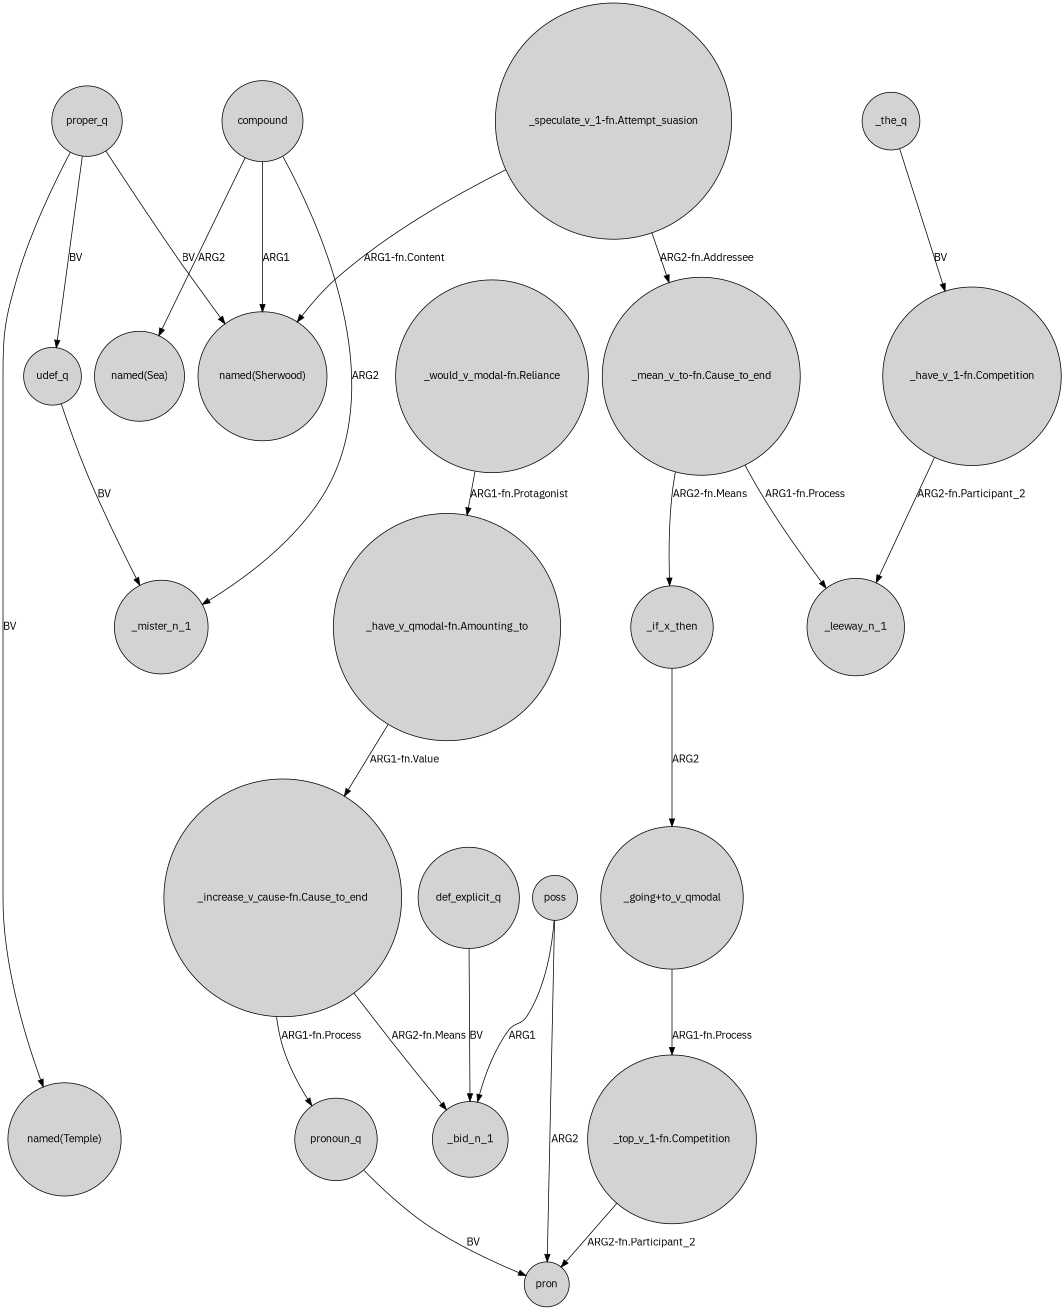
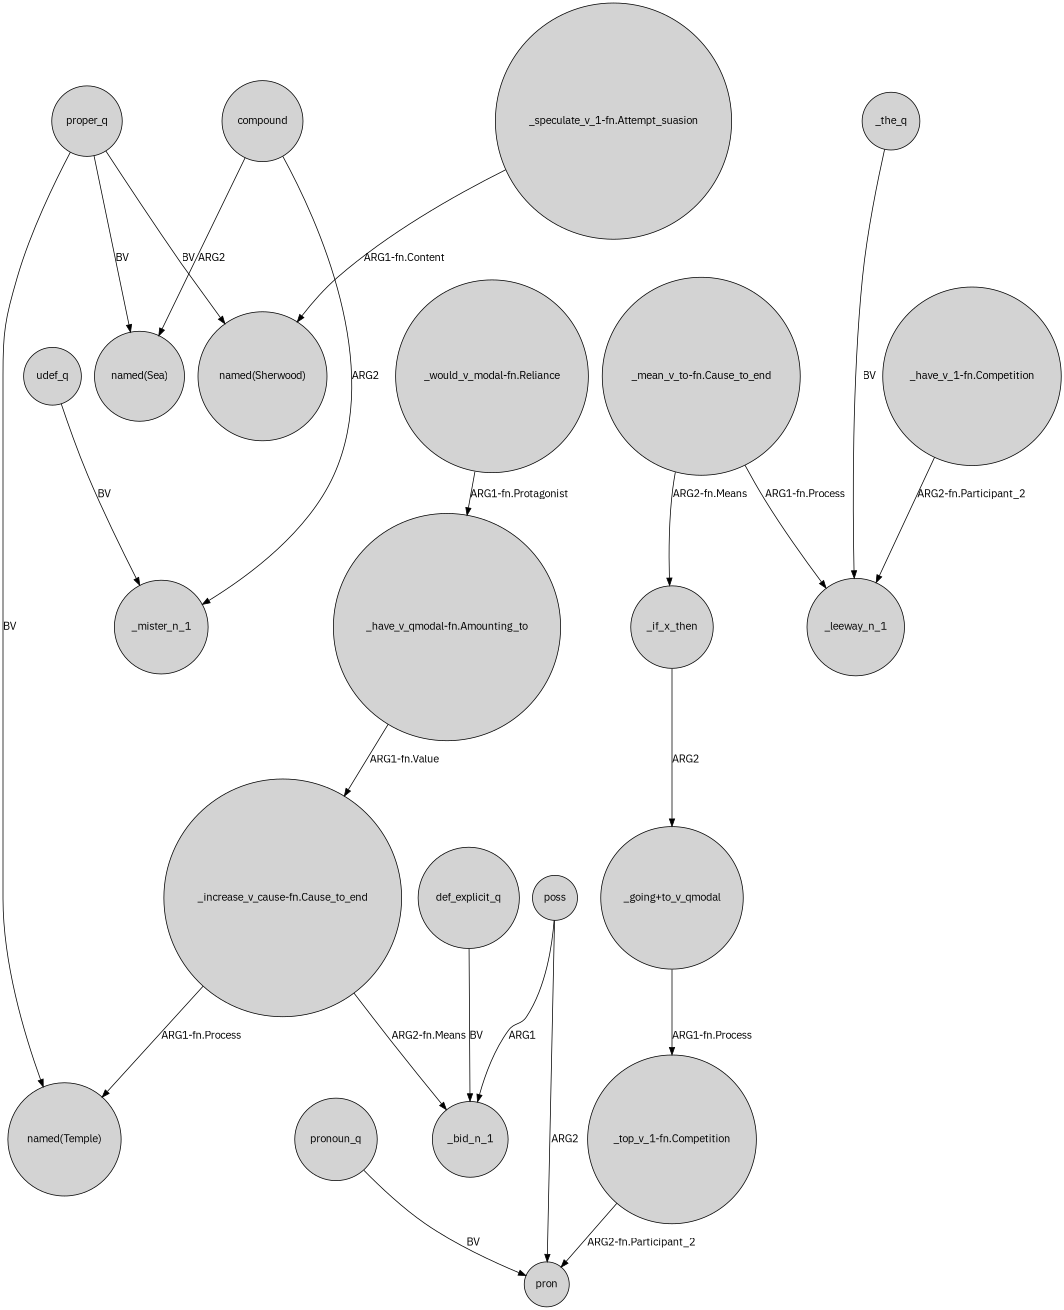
(921, 216) -> (857, 359)
(262, 233) -> none
(70, 248) -> (111, 240)
(659, 254) -> none
(287, 1060) -> (155, 1039)
